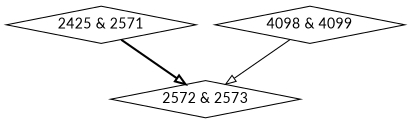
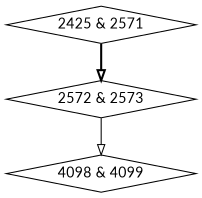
(262, 59) -> (101, 131)
